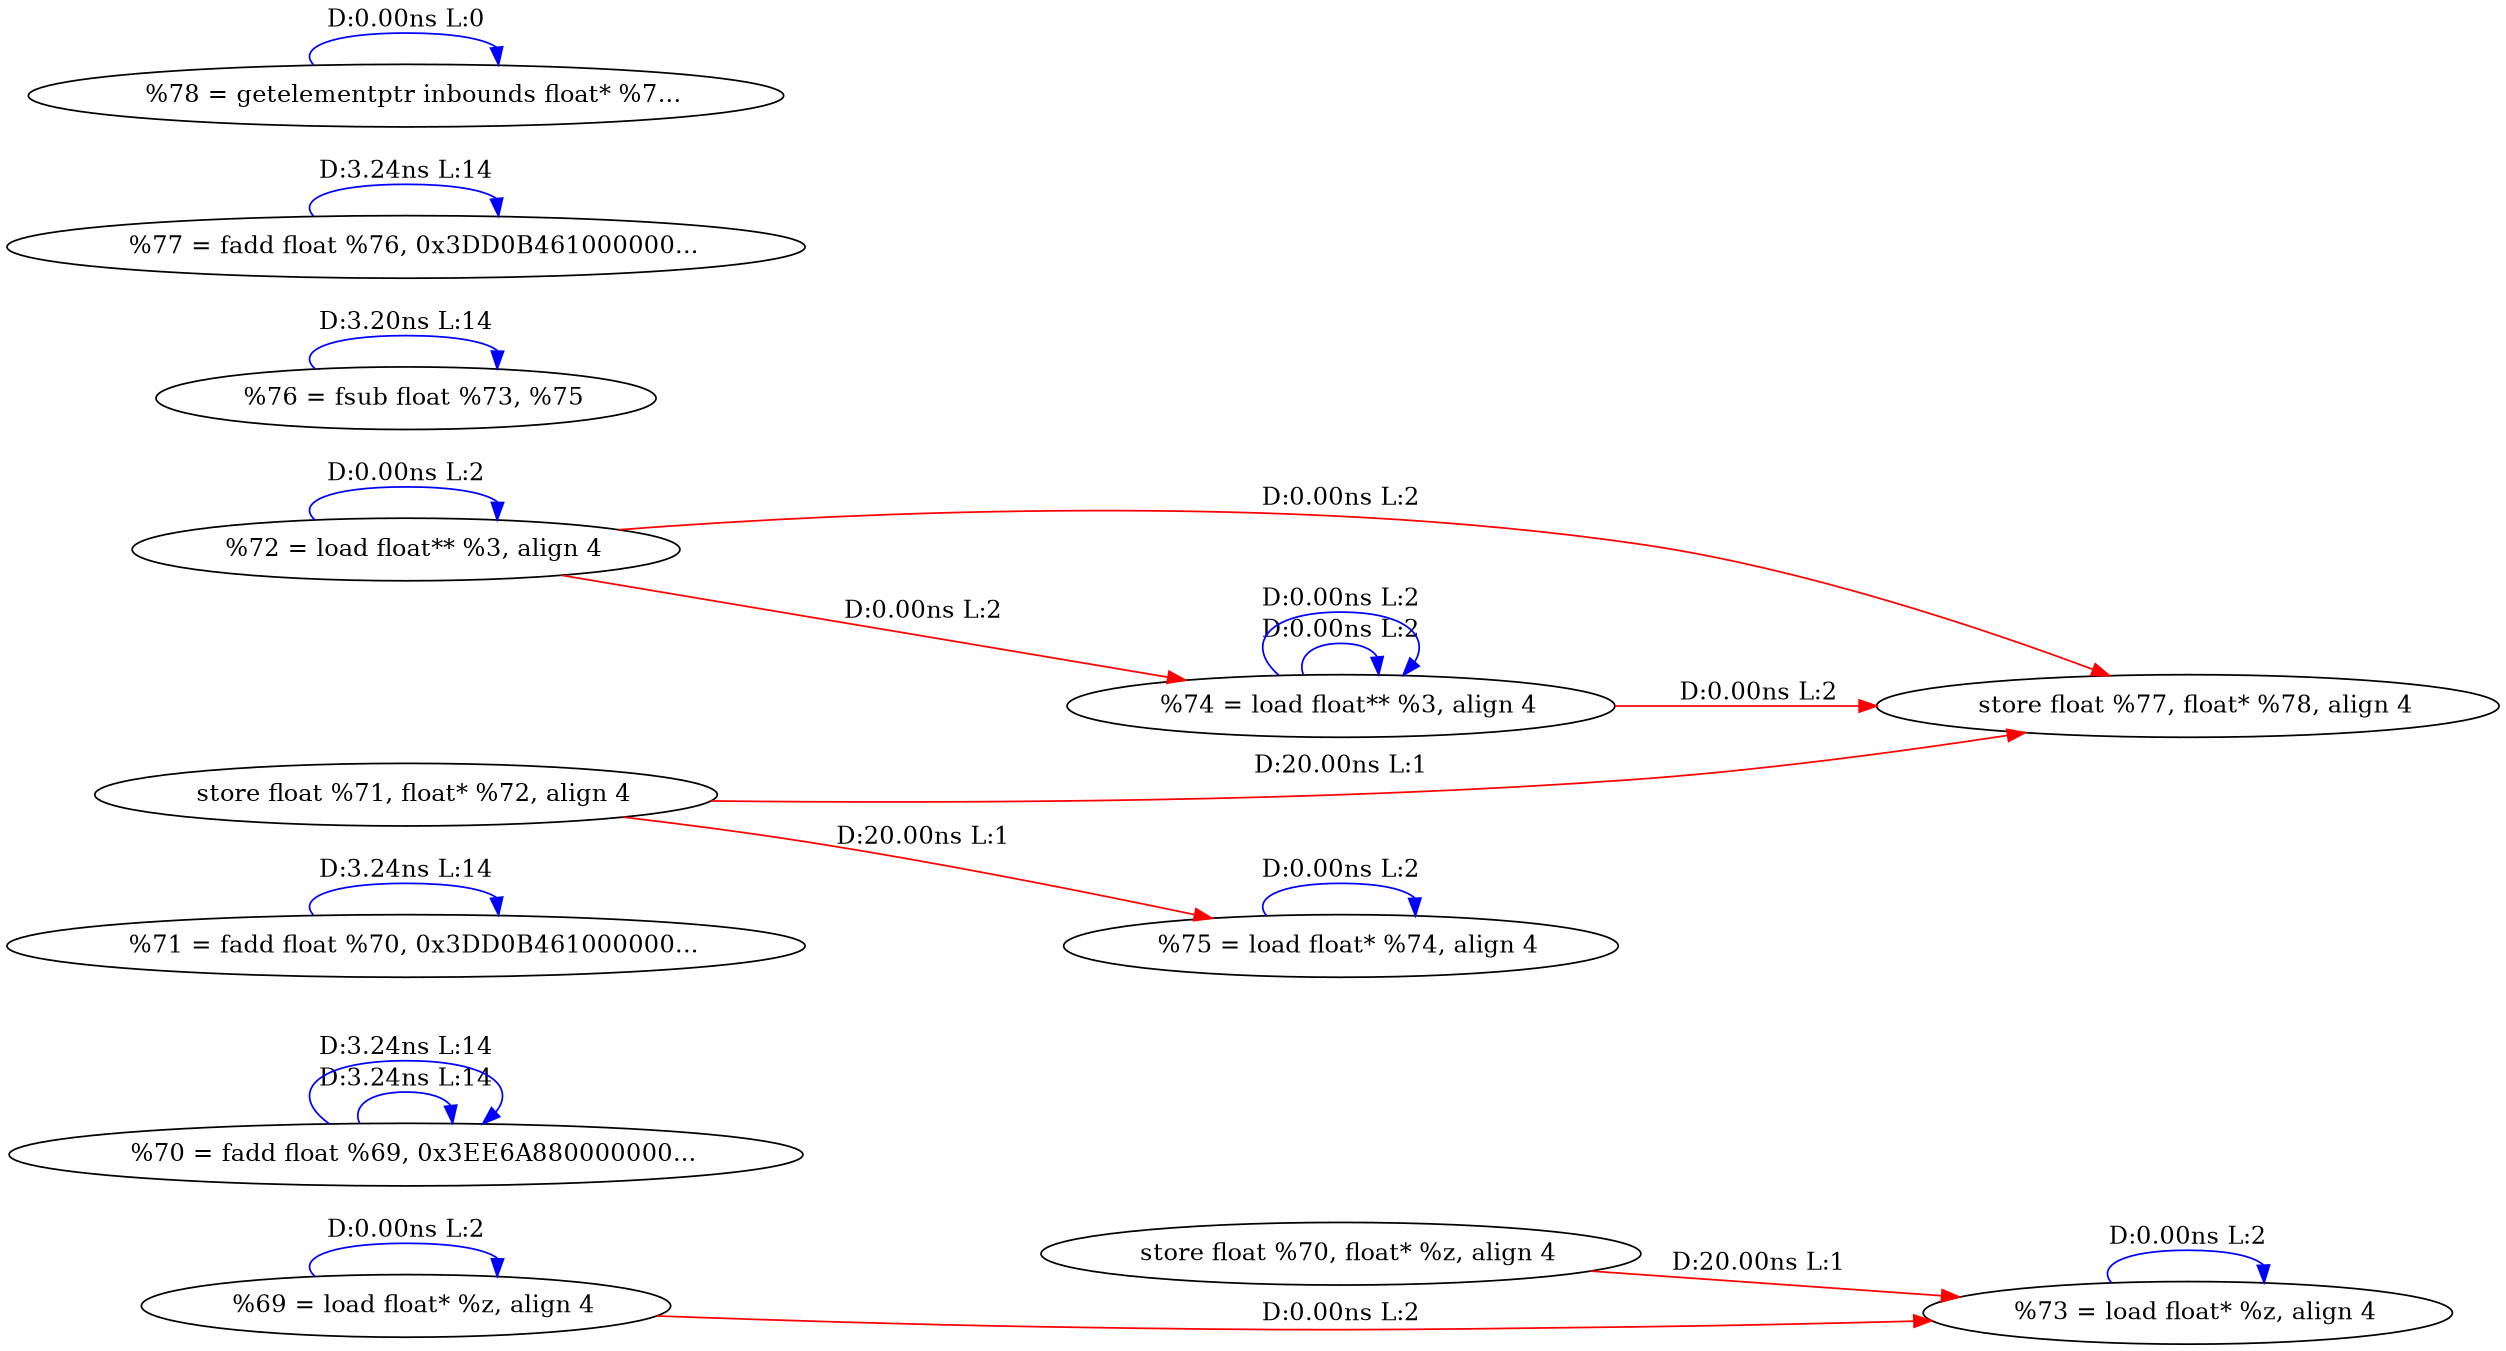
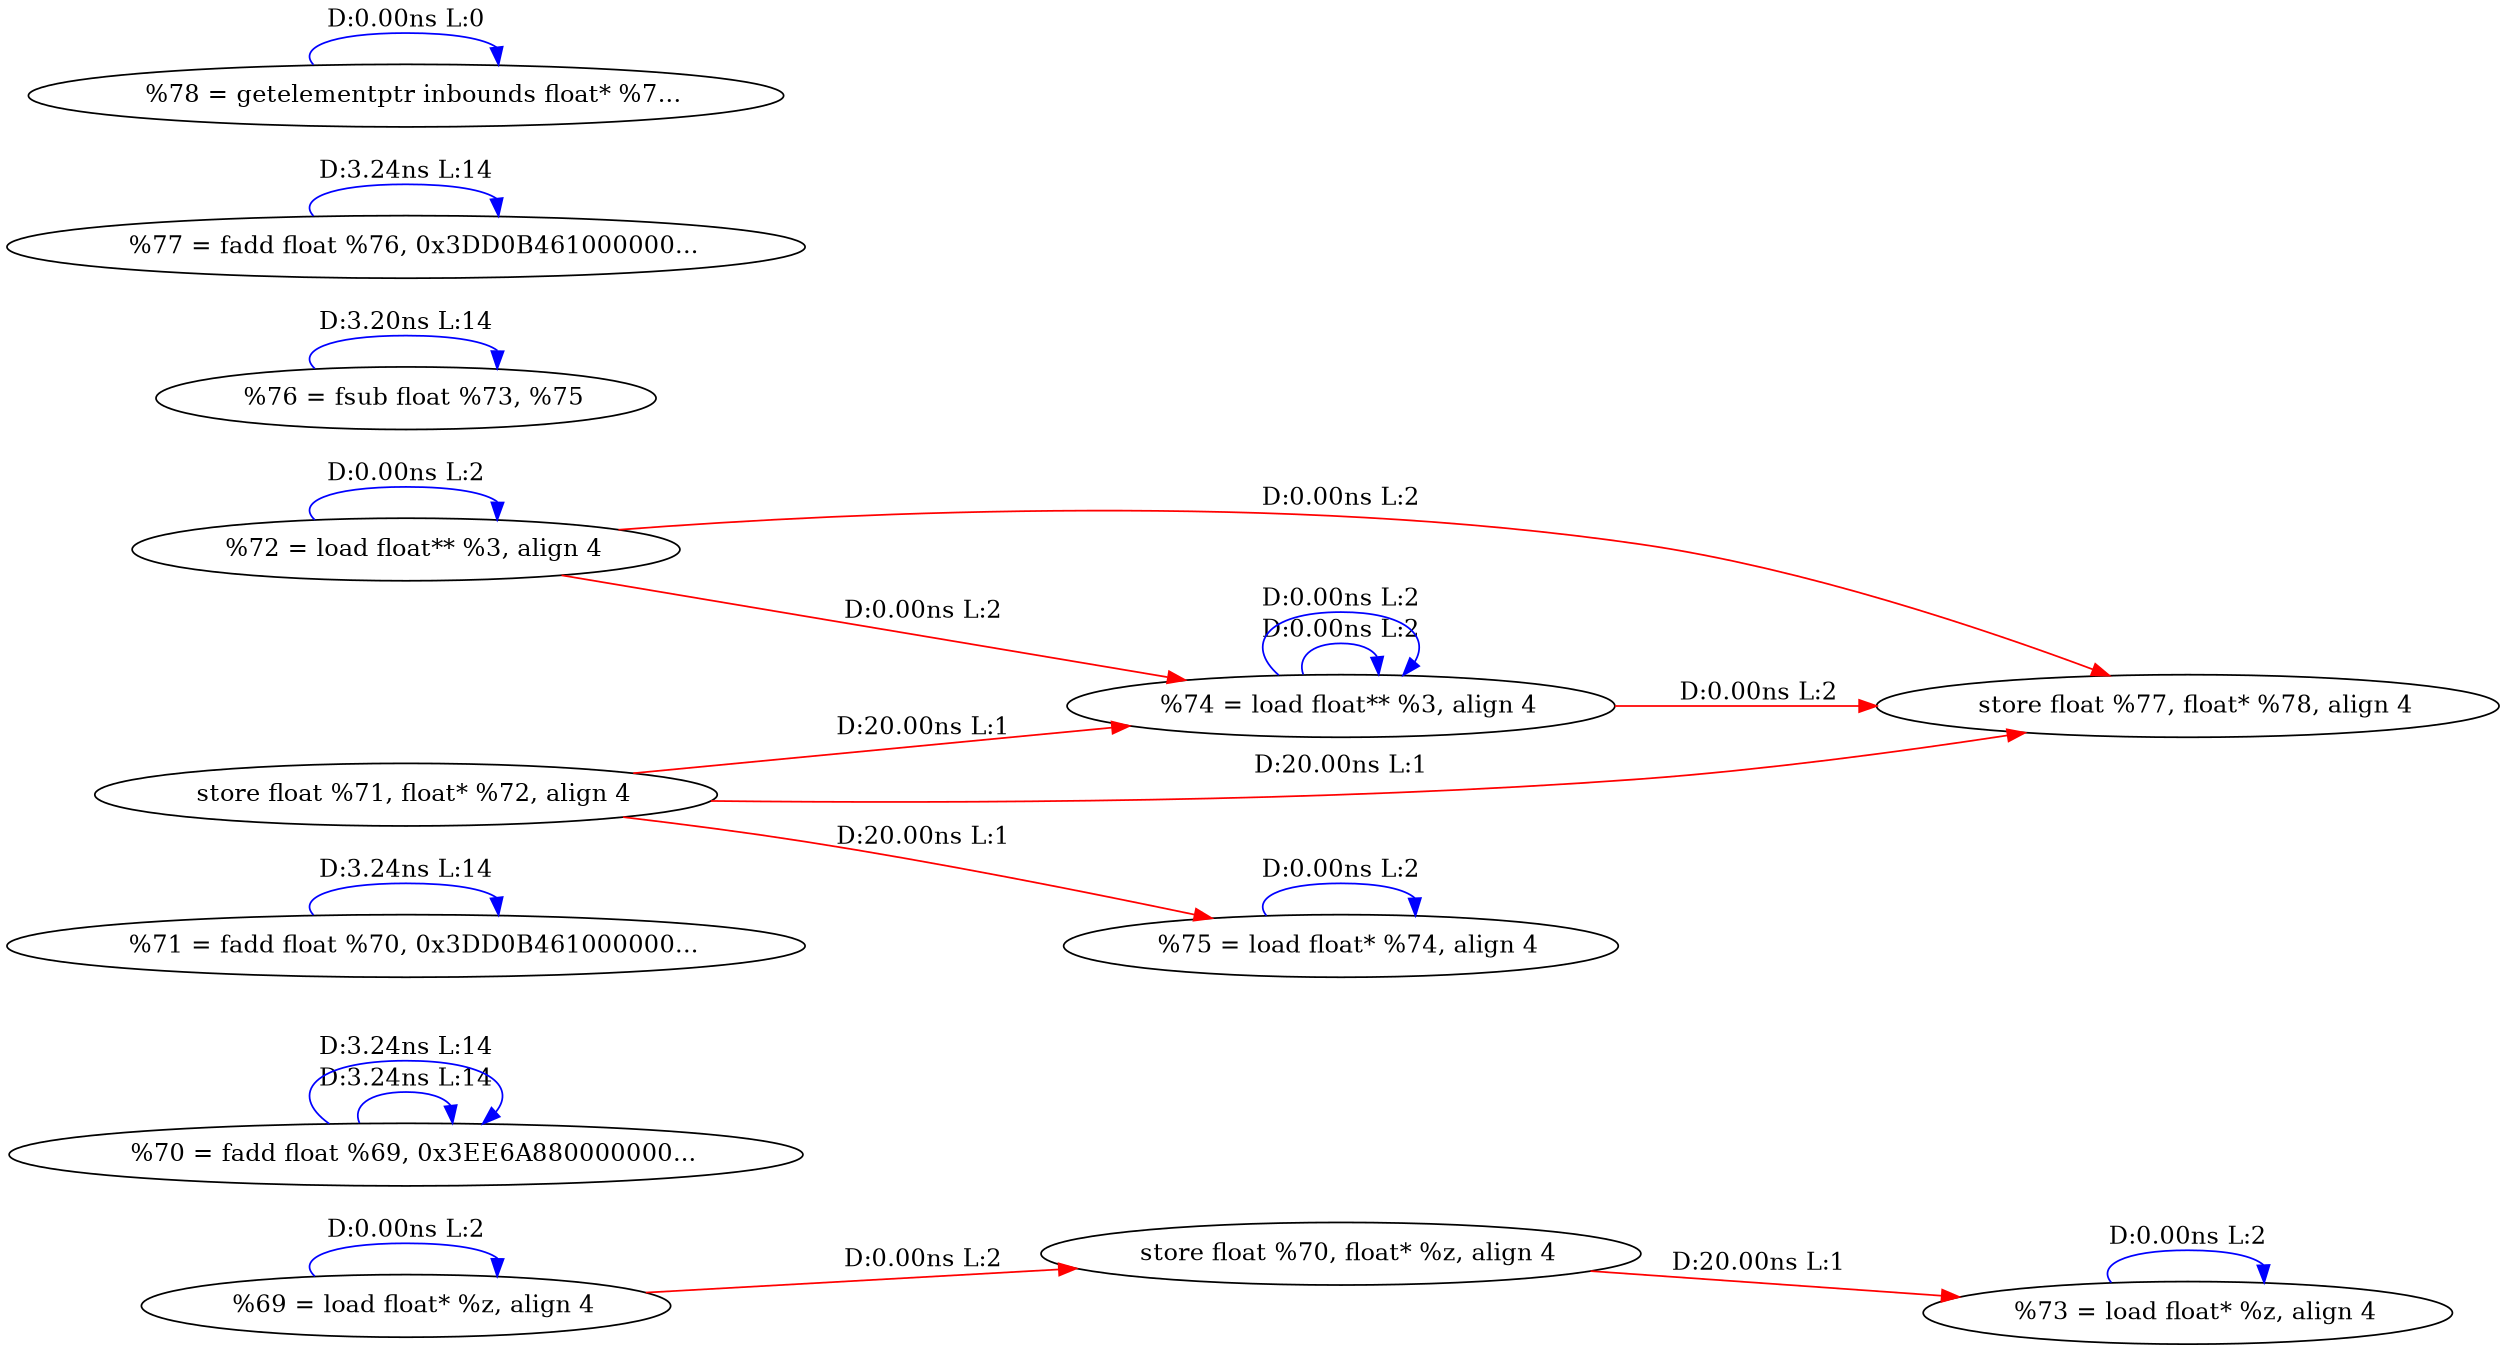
none -> (873, 750)
(1285, 1330) -> (852, 1281)
